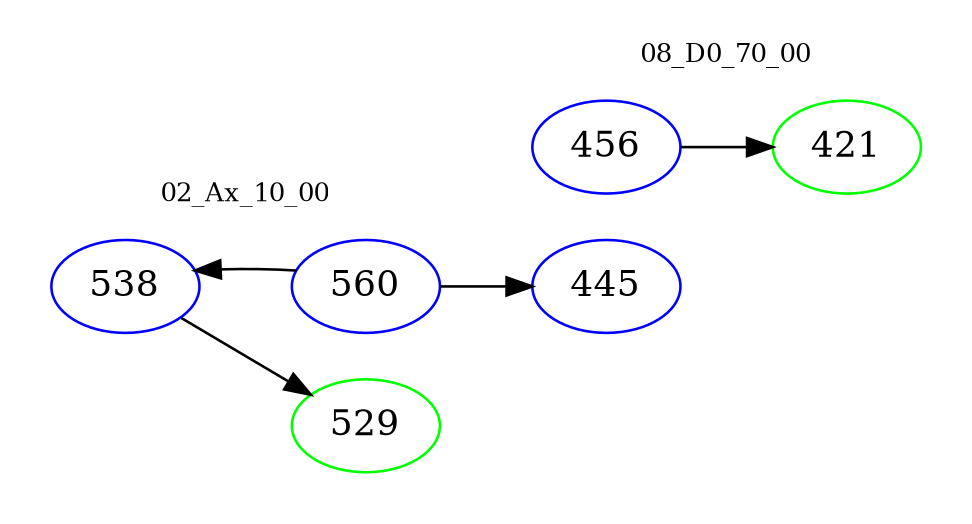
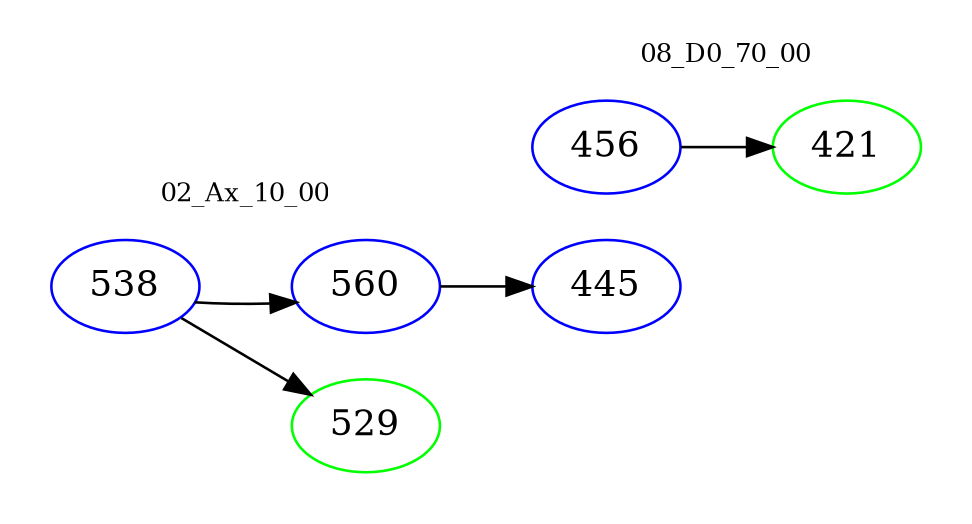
(259, 269) -> (232, 304)
